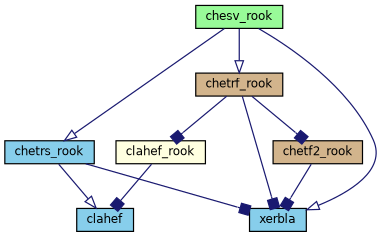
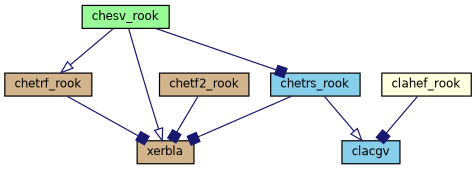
(149, 81) -> (215, 49)
(205, 114) -> none
(274, 114) -> none
(105, 220) -> (371, 152)
(278, 220) -> (166, 152)
